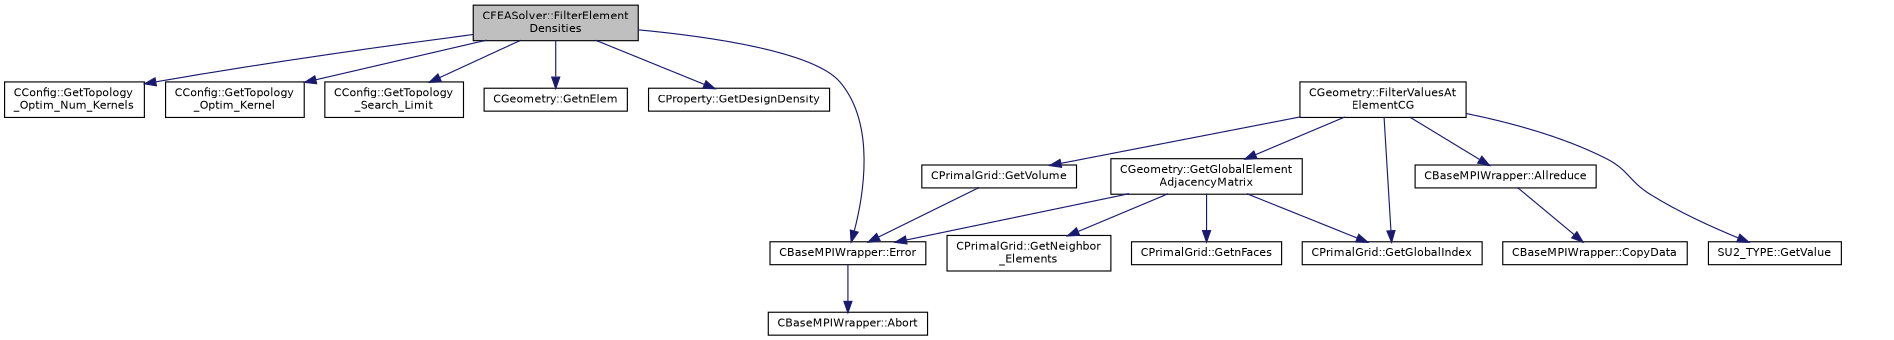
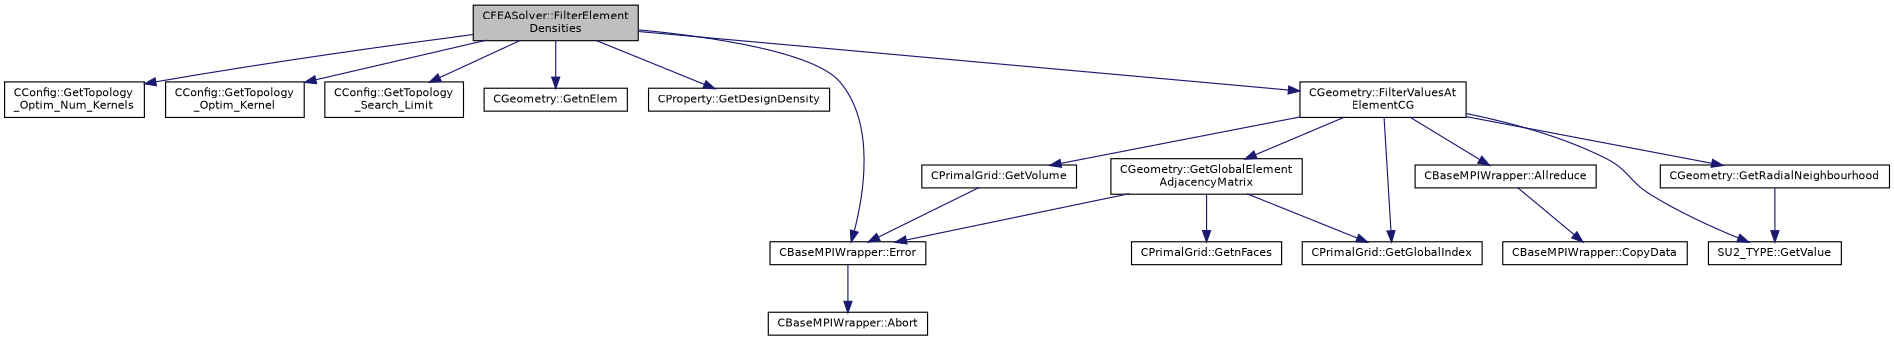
none -> (963, 61)
none -> (1775, 176)
(1029, 253) -> none
